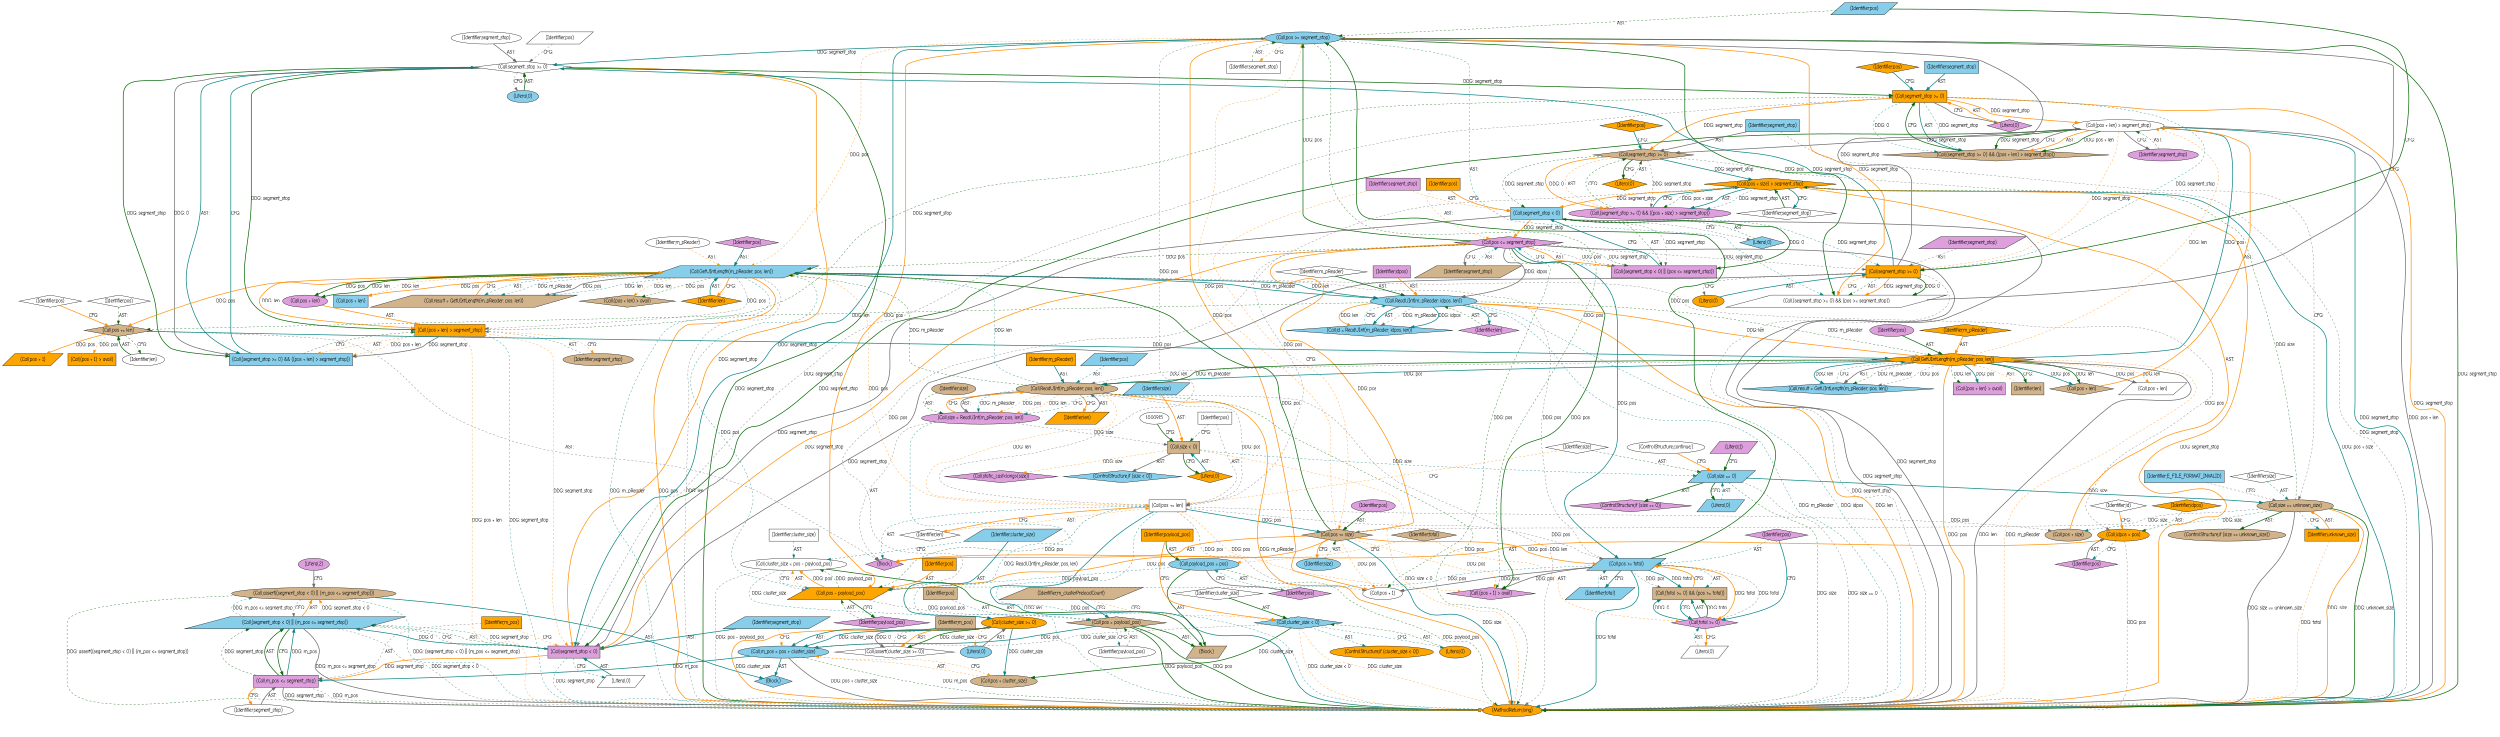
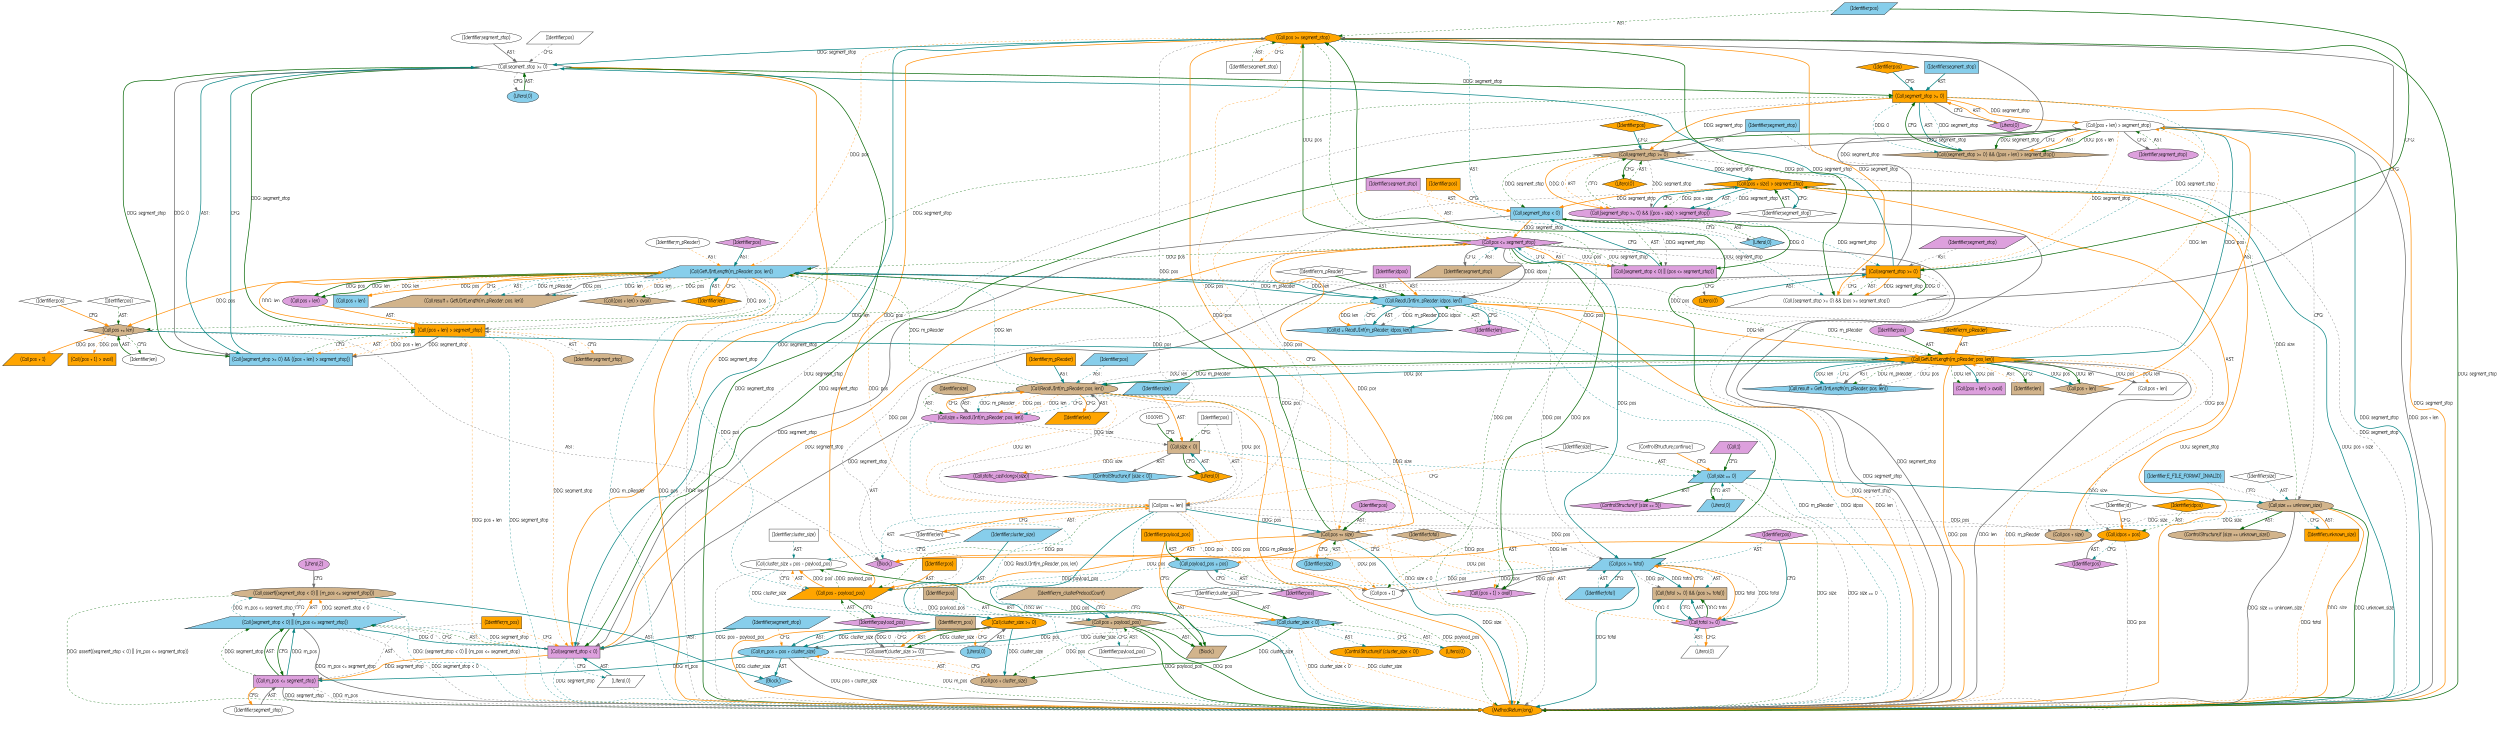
(1303, 38) -> (1303, 38)
(1734, 447) -> (1734, 447)
(1631, 506) -> (1631, 506)
(1476, 542) -> none
none -> (1064, 647)
